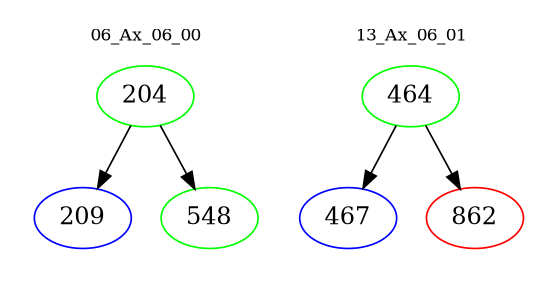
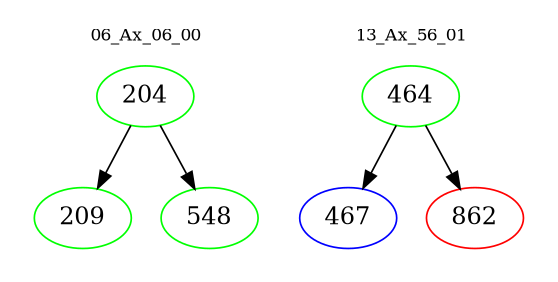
(412, 36) -> (412, 36)
(83, 218) -> (83, 218)
